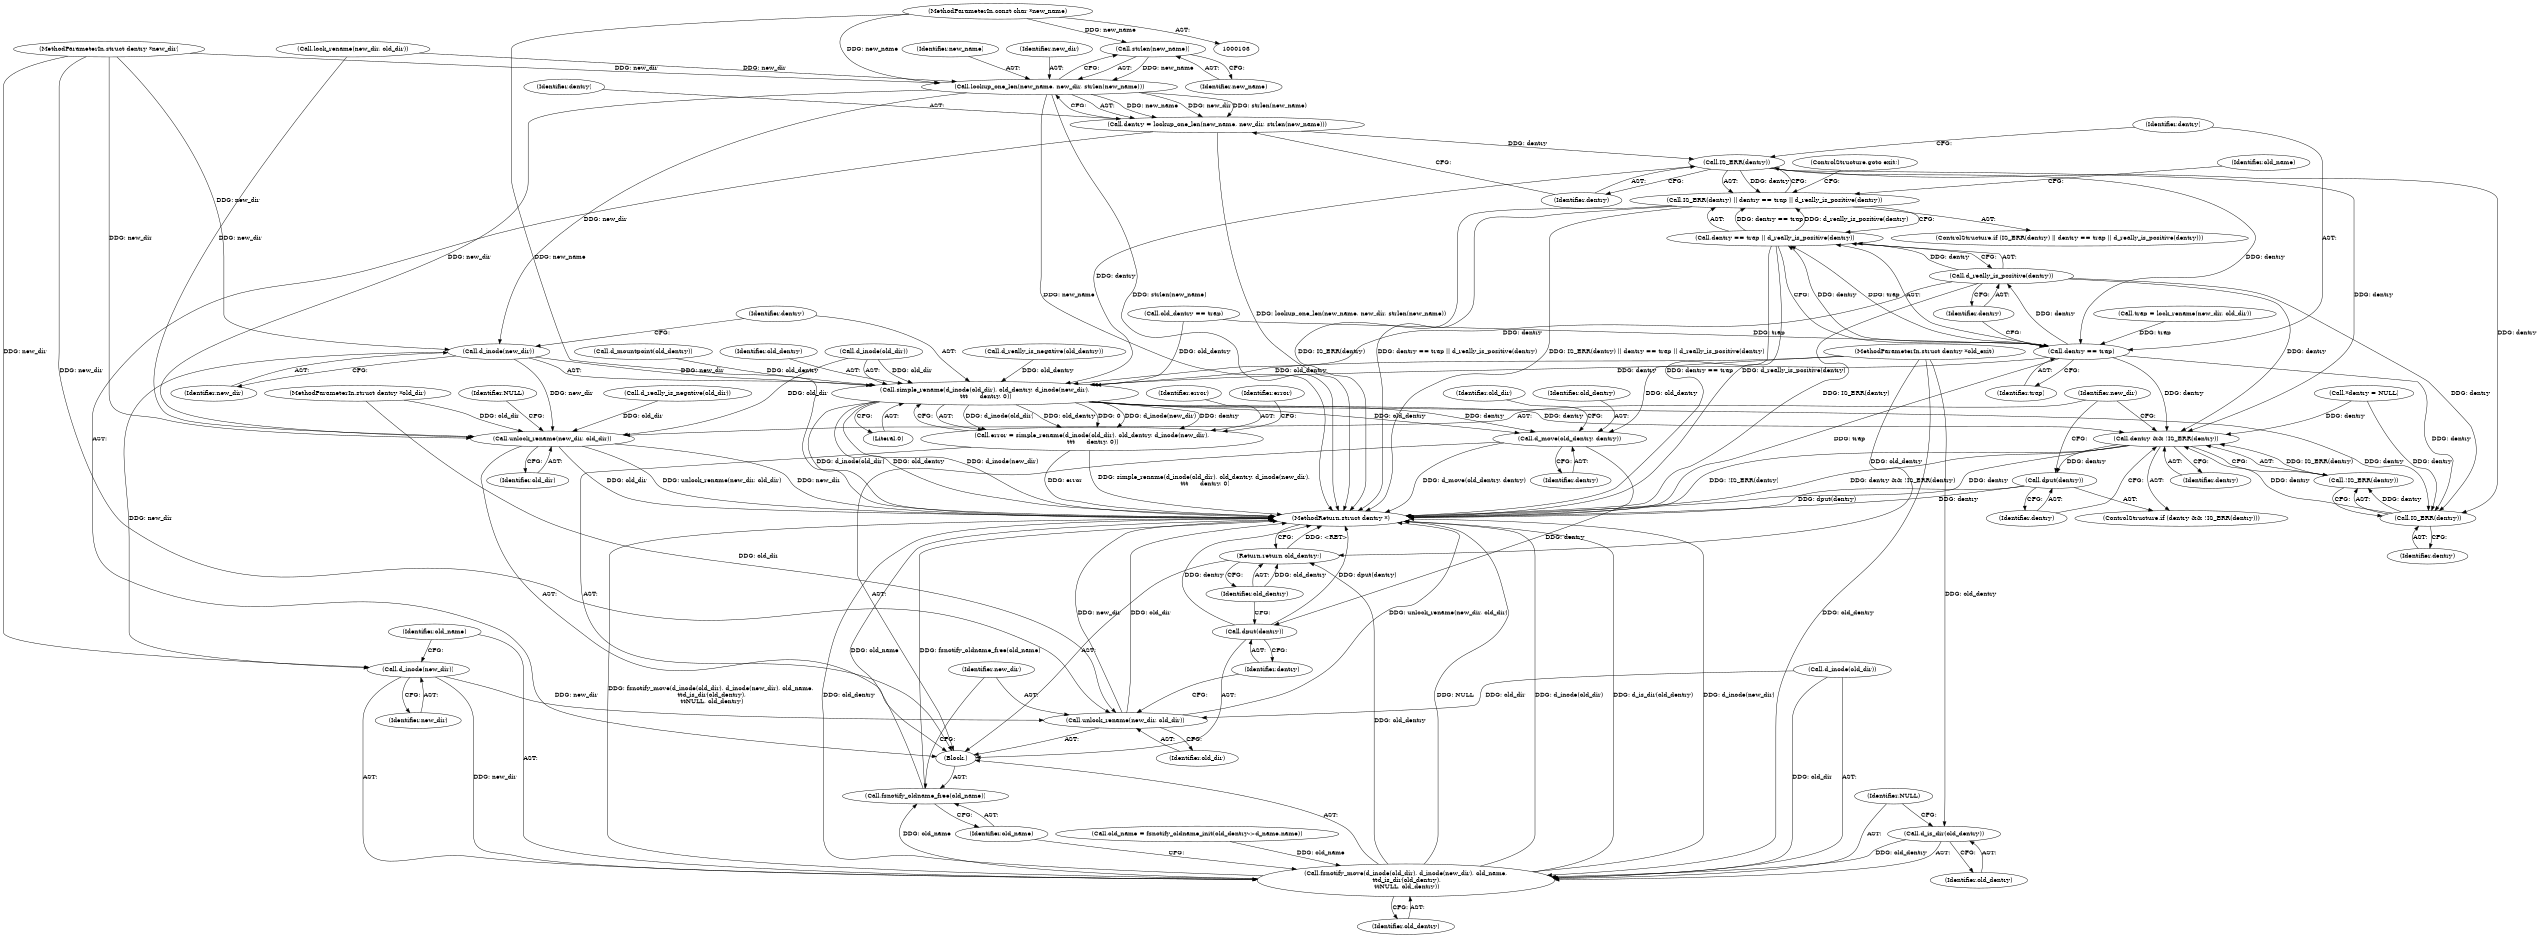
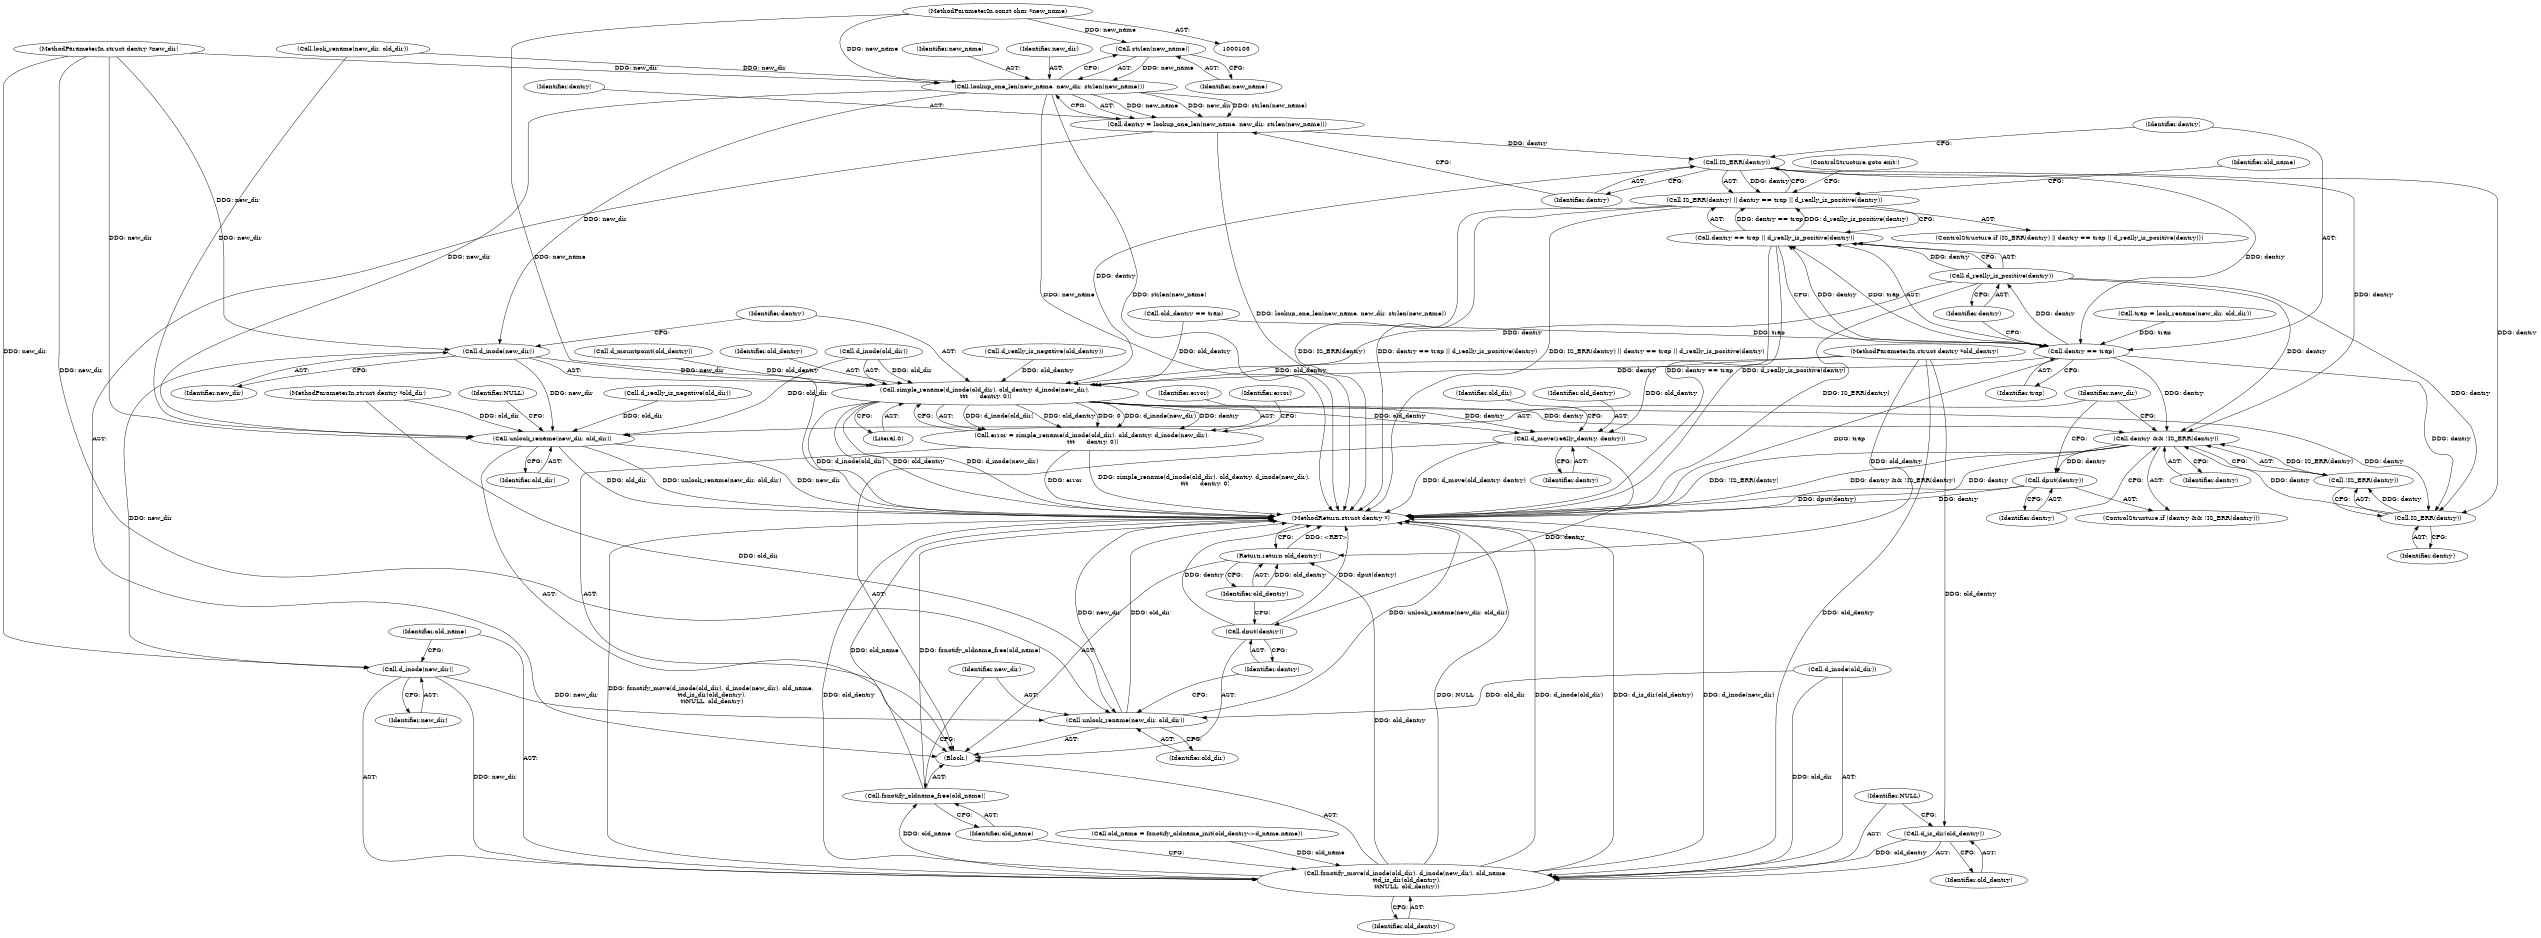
(1925, 352) -> (1925, 352)
(2364, 393) -> none
(1570, 439) -> (1570, 439)
(951, 777) -> (931, 776)
